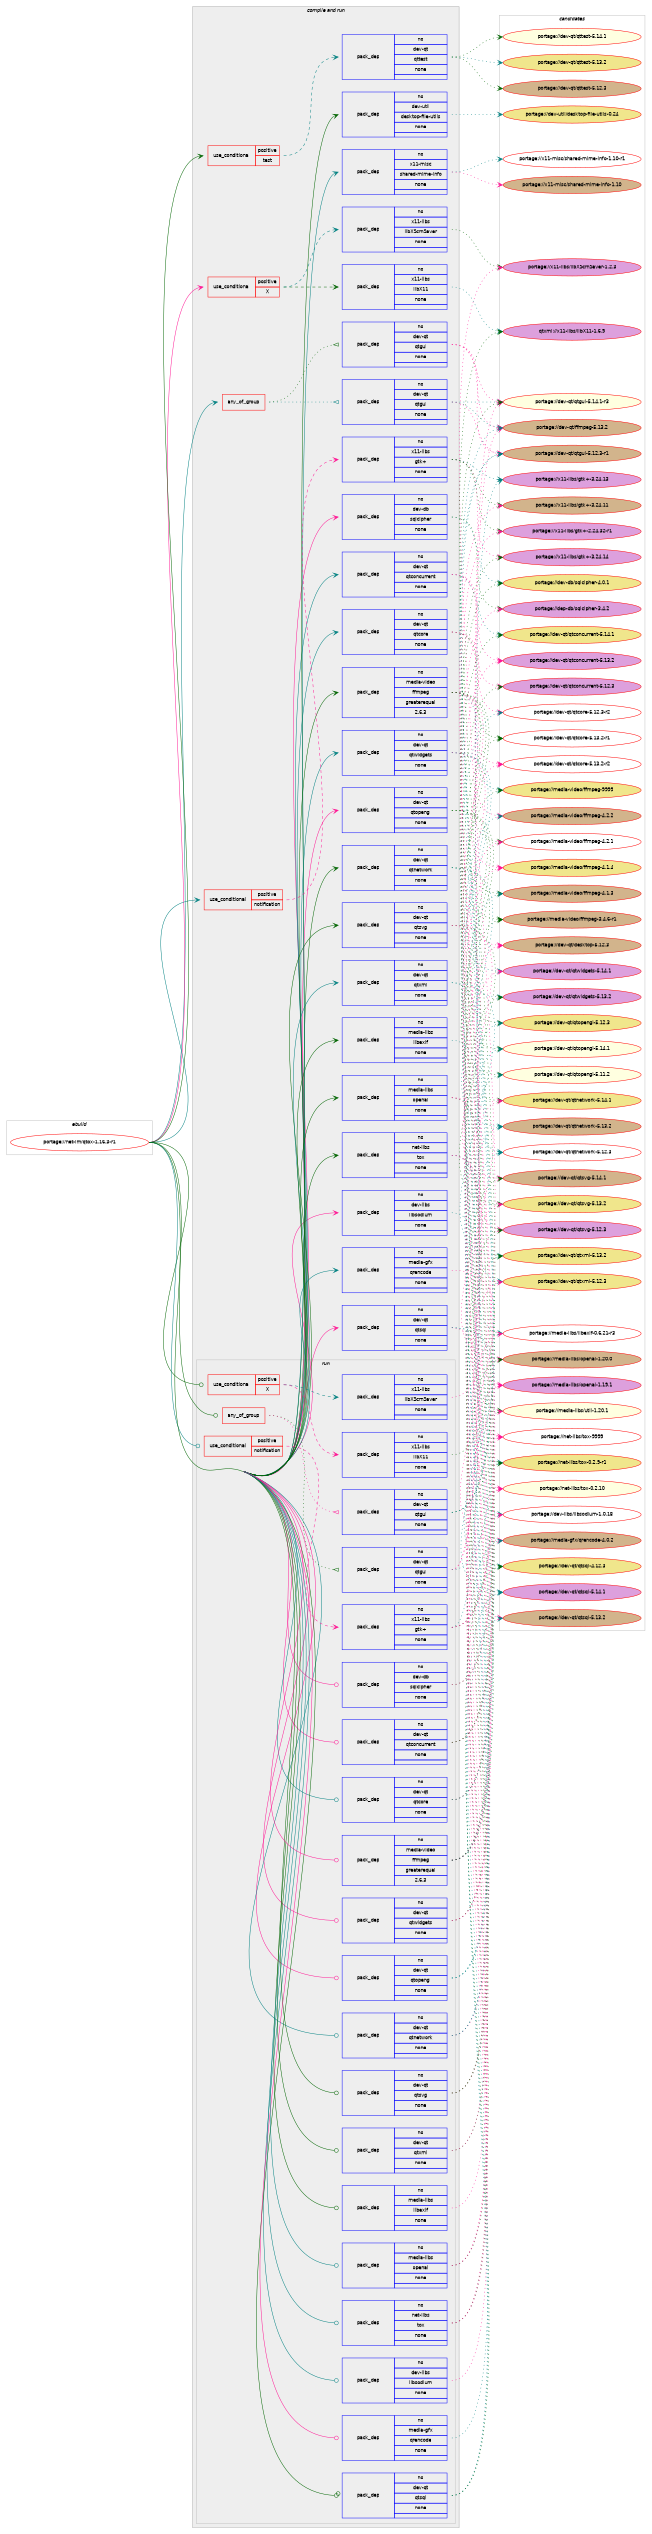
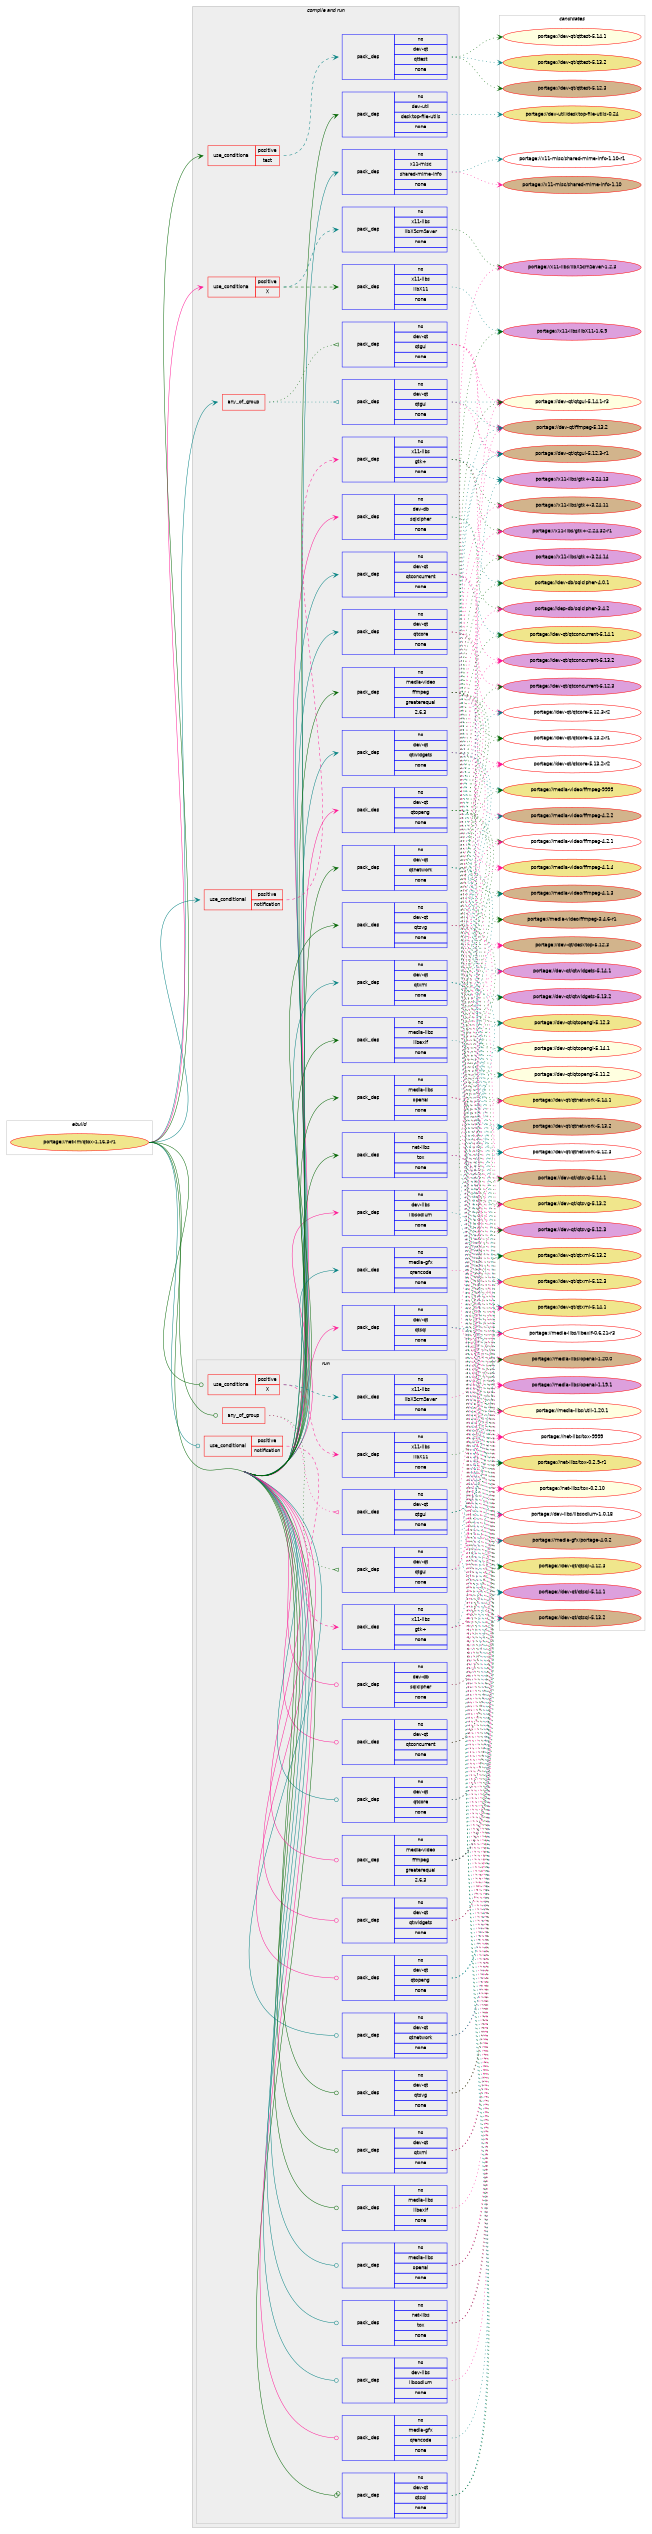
(572, 332) -> (572, 332)
(80, 1142) -> (80, 1142)
none -> (572, 1308)
(572, 1541) -> (572, 1541)
